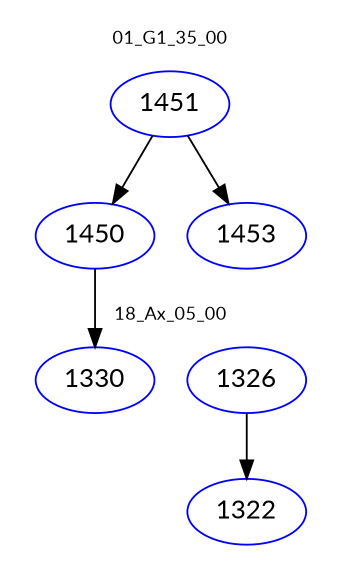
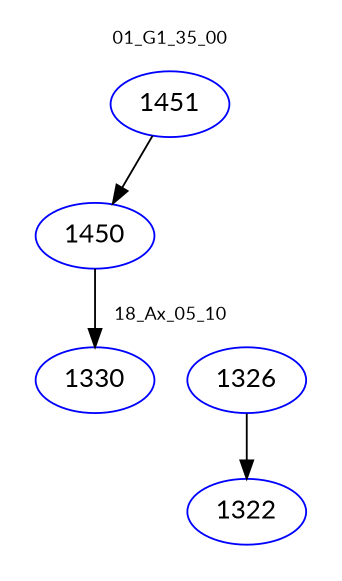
(247, 236) -> none
(171, 315) -> (171, 315)
